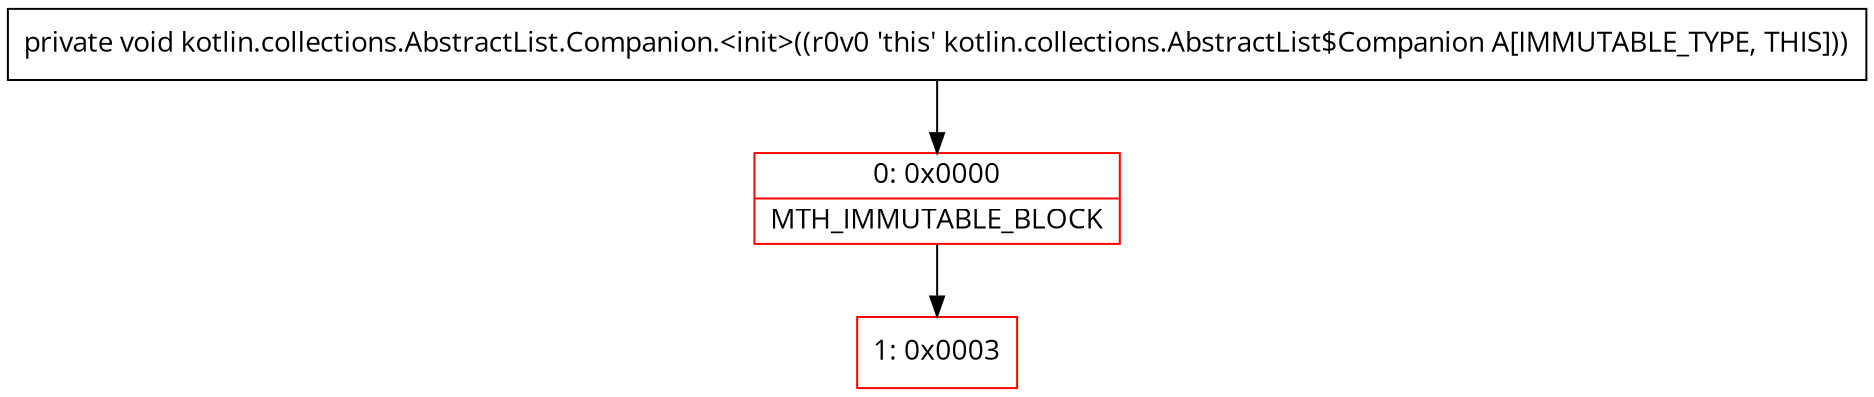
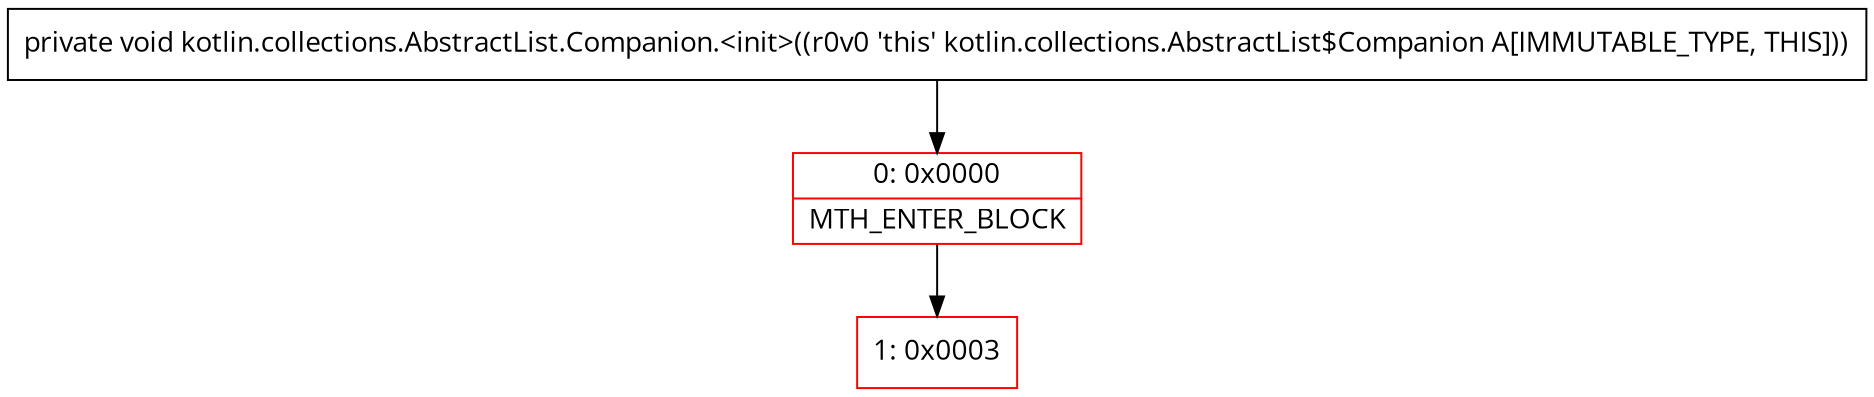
(937, 220) -> (937, 220)
